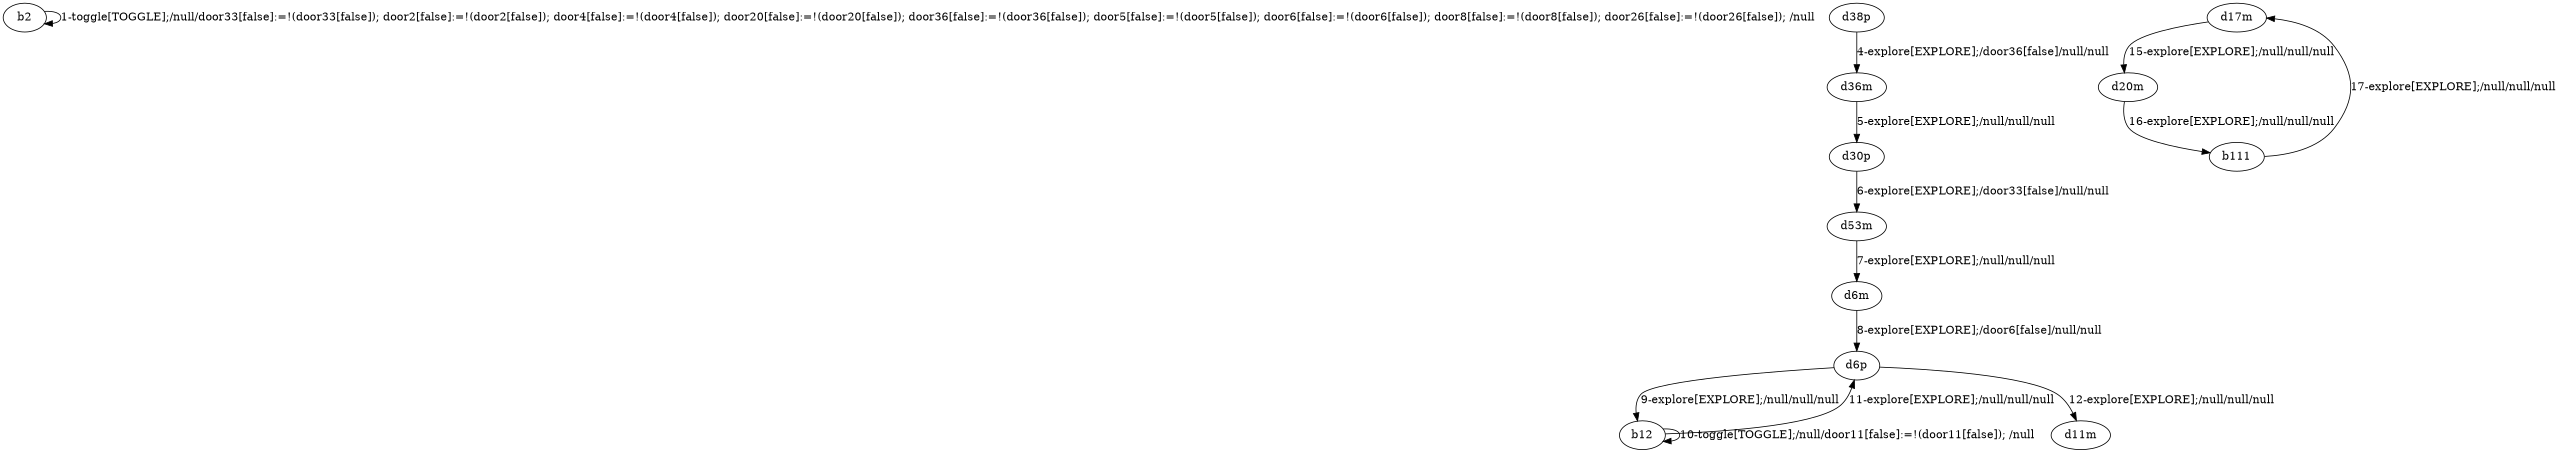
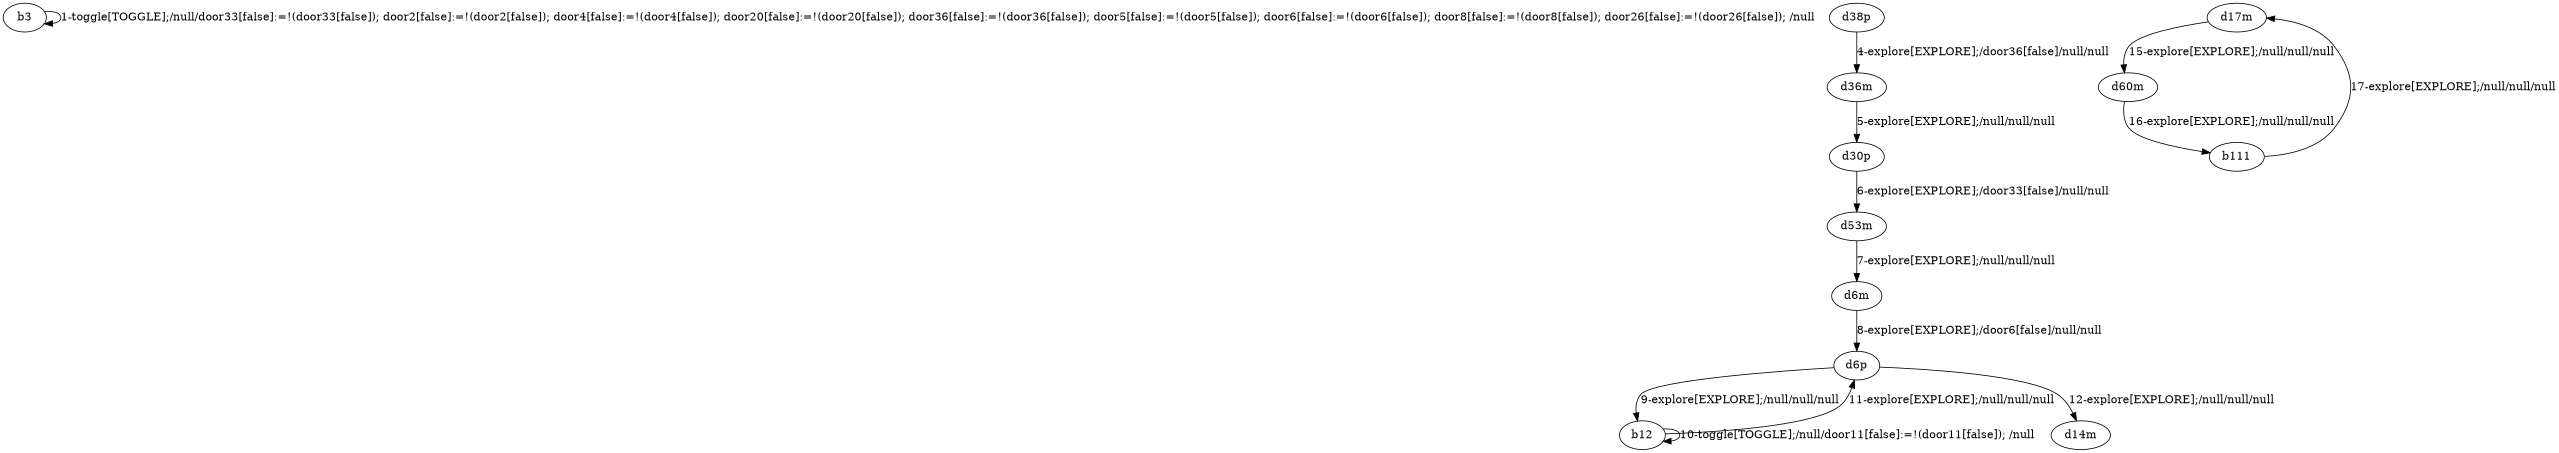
(25, 18) -> (25, 18)
(2128, 87) -> (2128, 87)
(2081, 435) -> (2081, 435)
